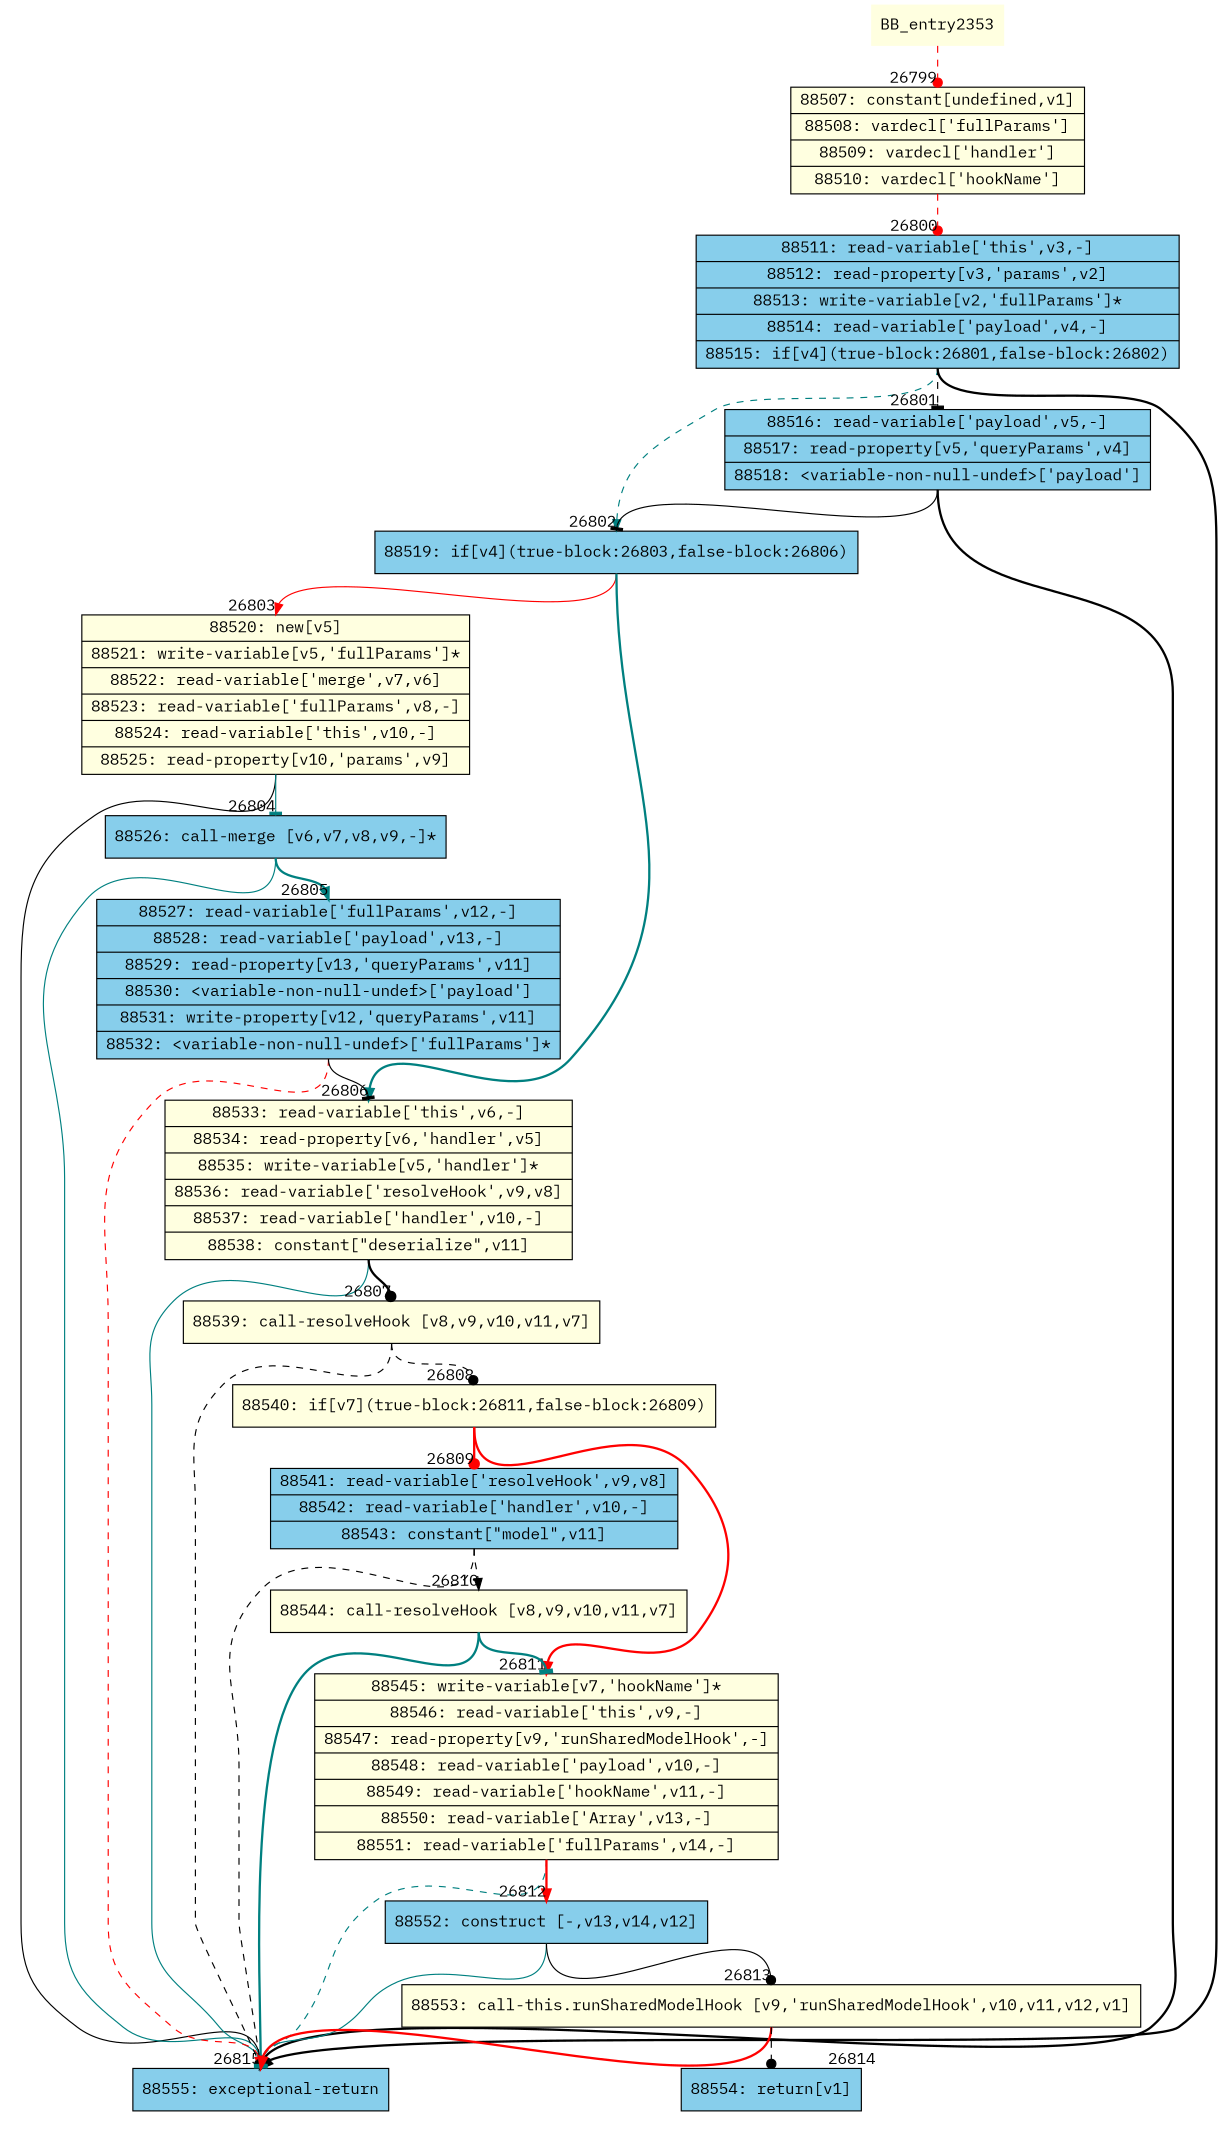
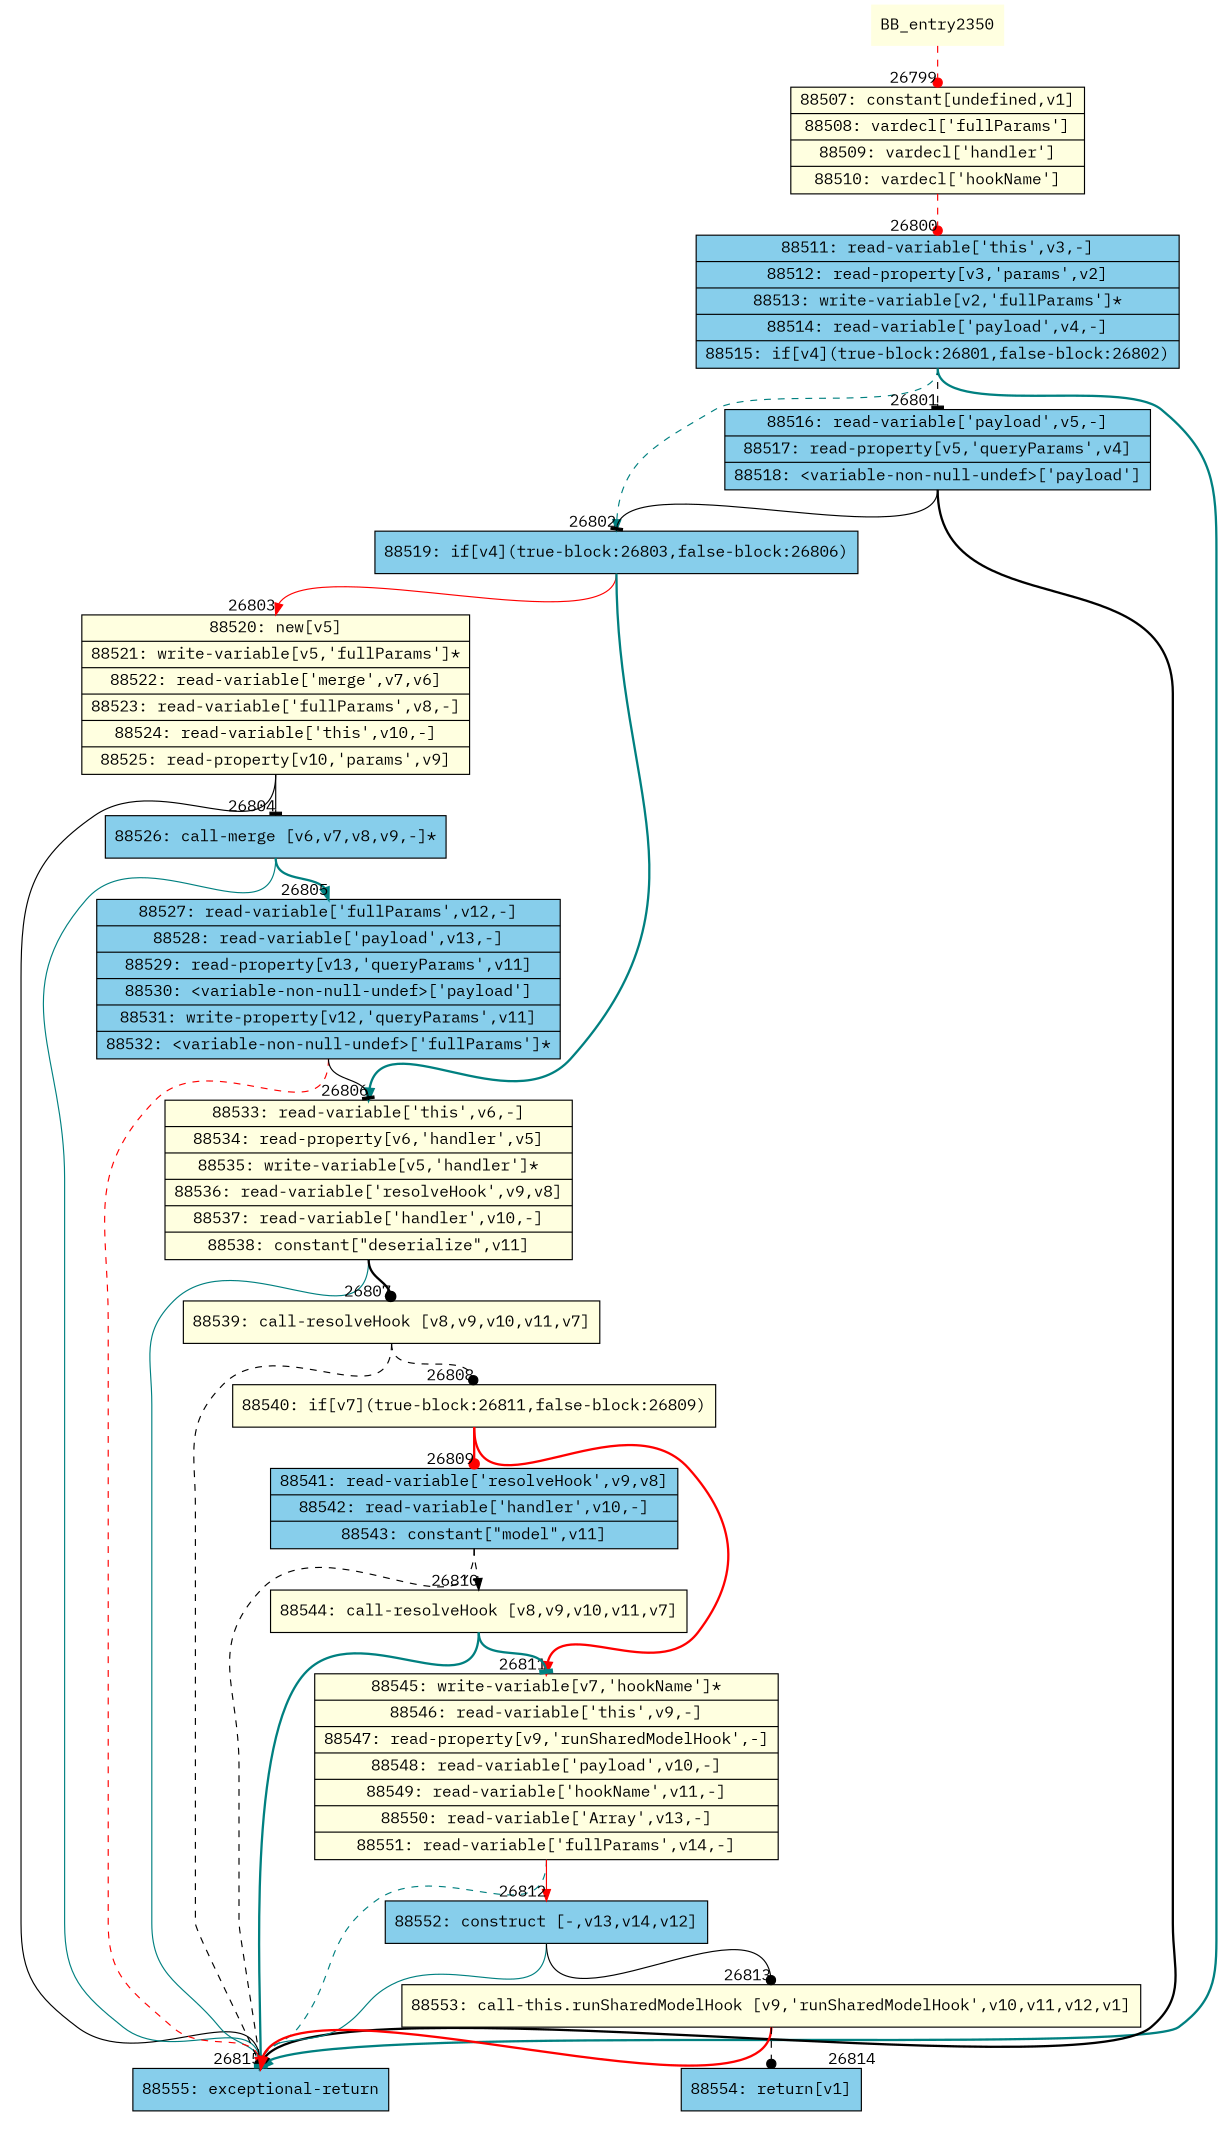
(938, 25) -> (938, 25)
(276, 792) -> (276, 792)
(1216, 1553) -> (1216, 1553)
(546, 1874) -> (546, 1874)
